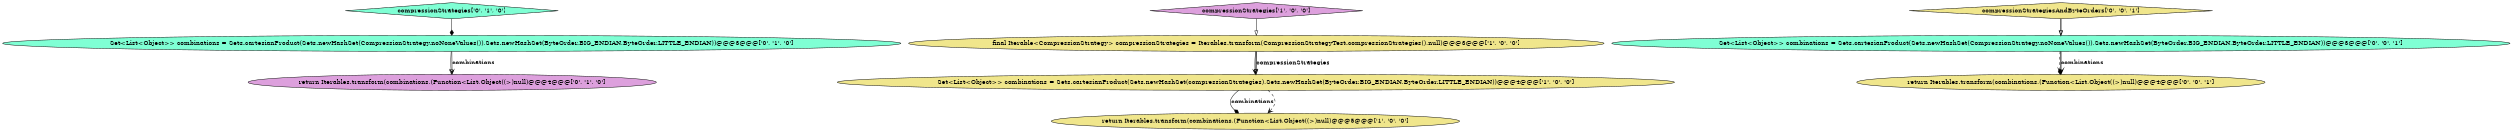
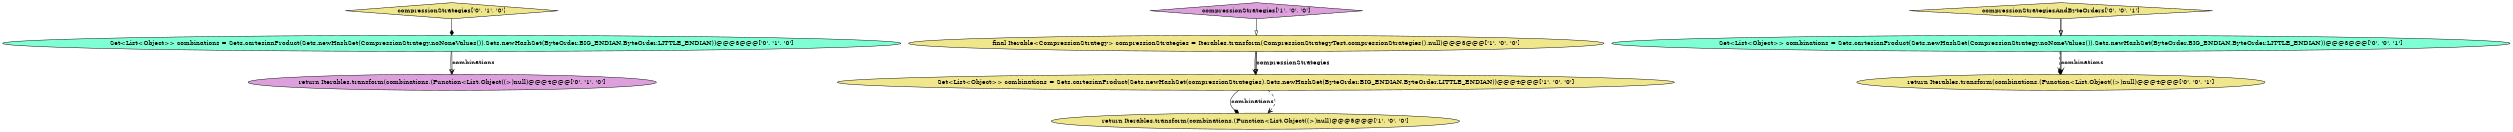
(452, 11) -> (452, 11)
